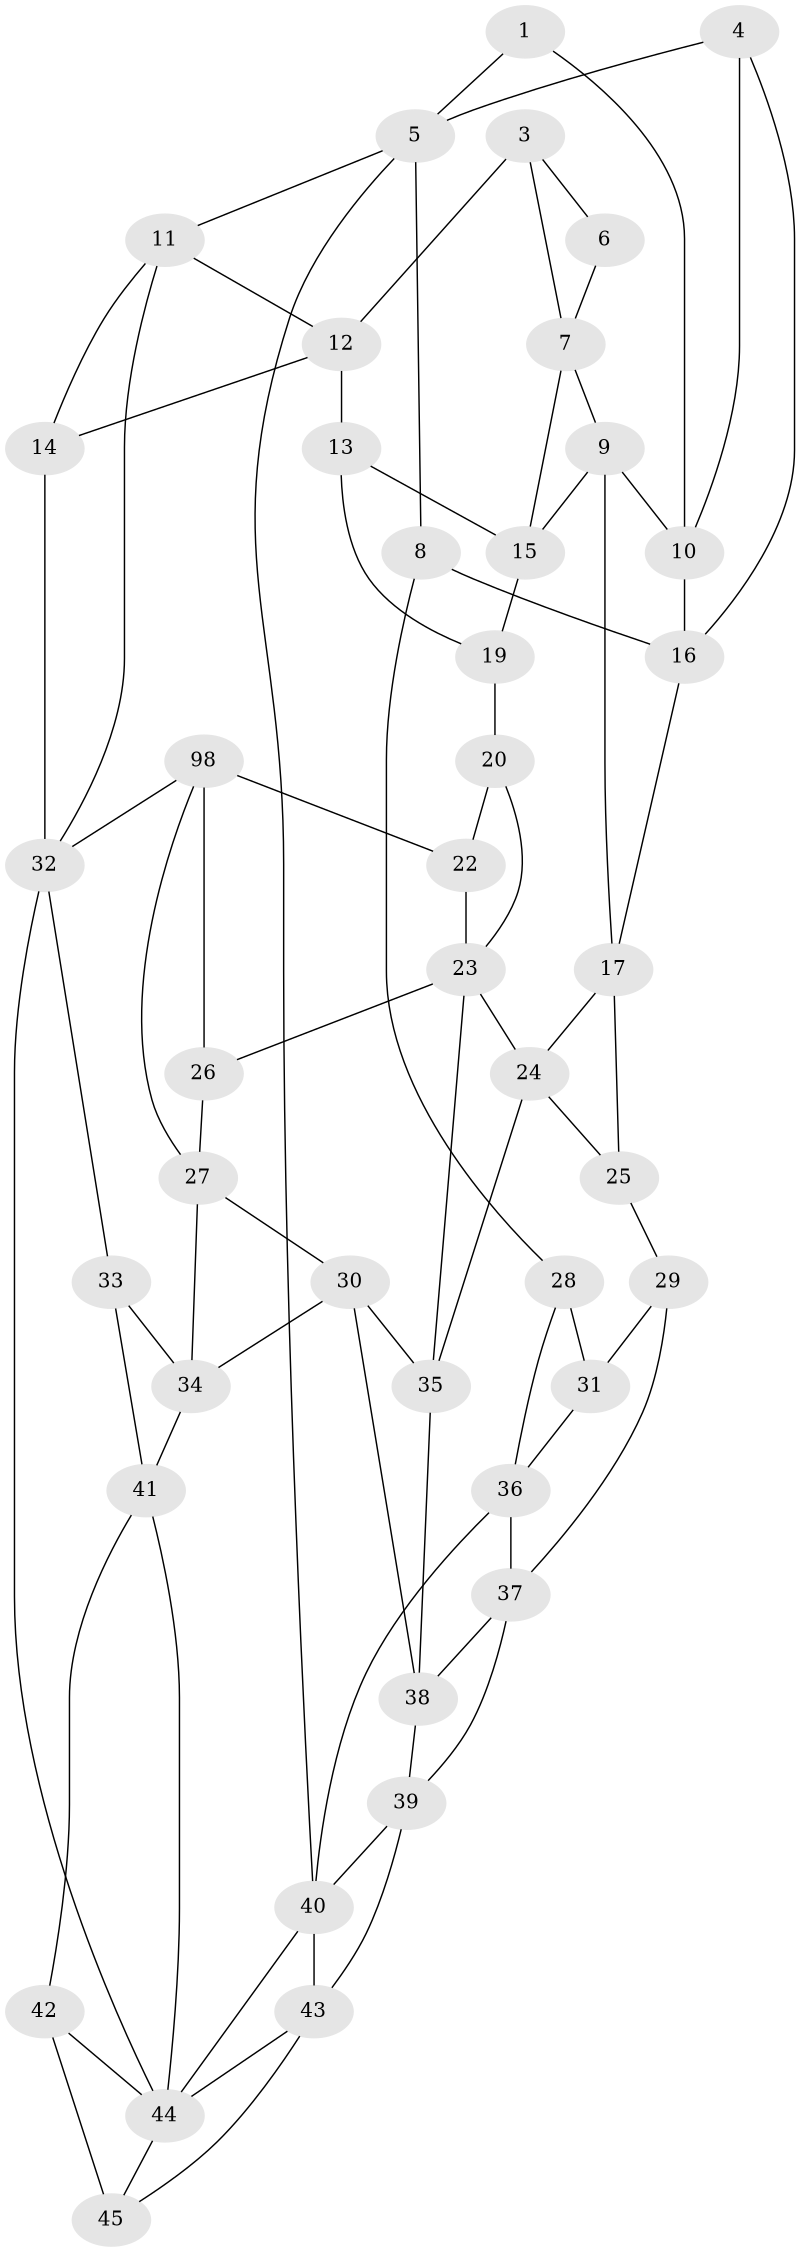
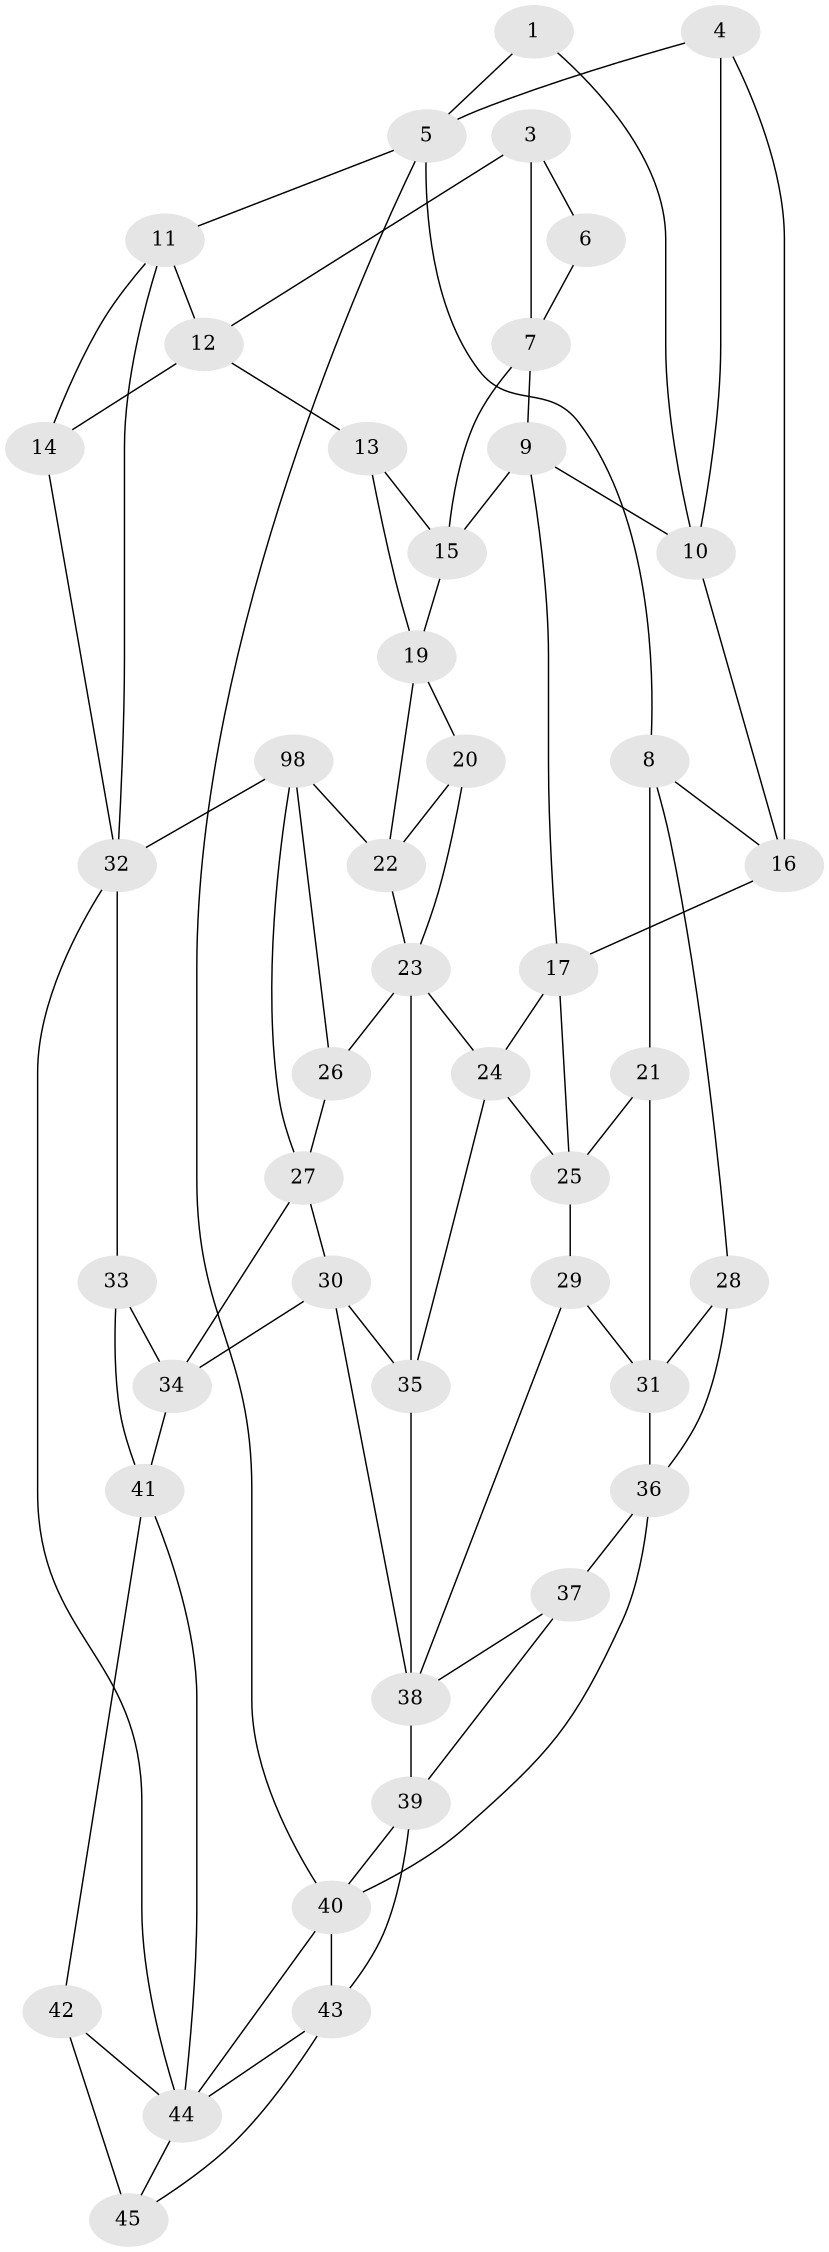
none -> (402, 761)
none -> (650, 1074)
(622, 1451) -> (491, 1491)
